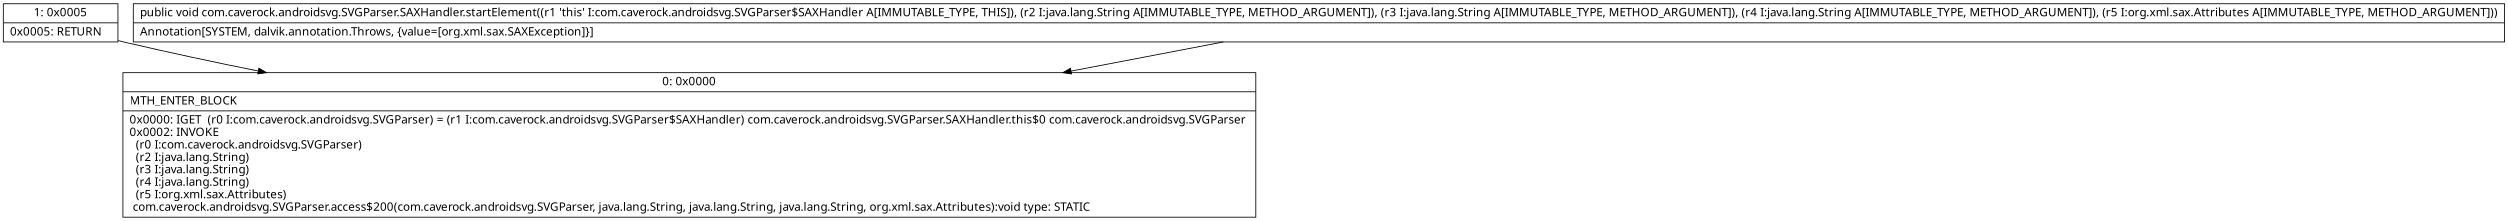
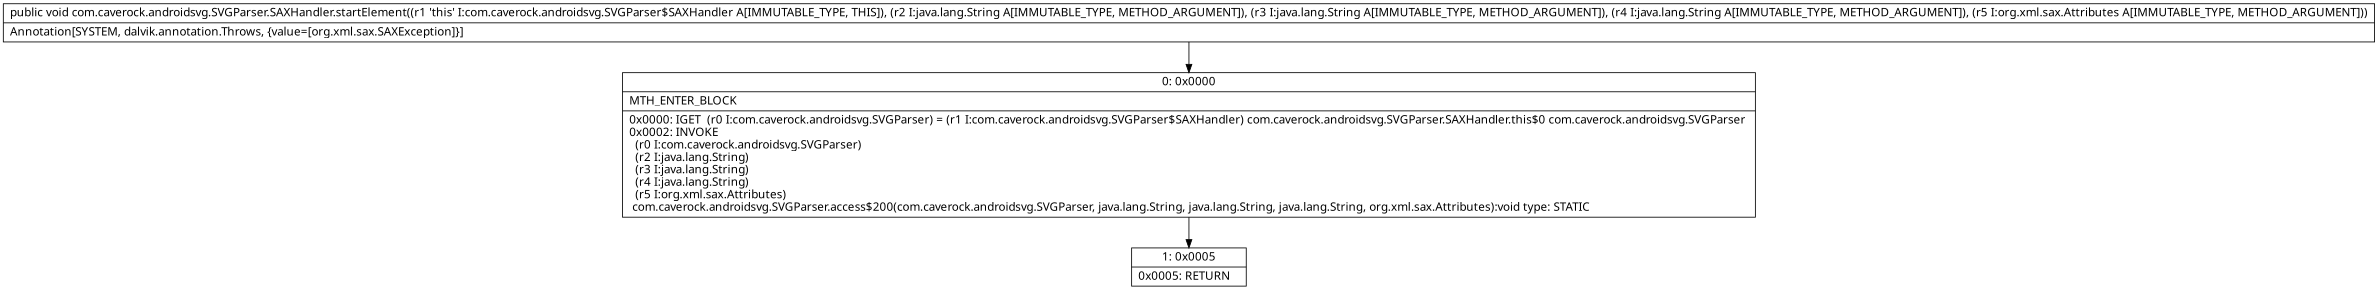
(188, 56) -> (1189, 228)
